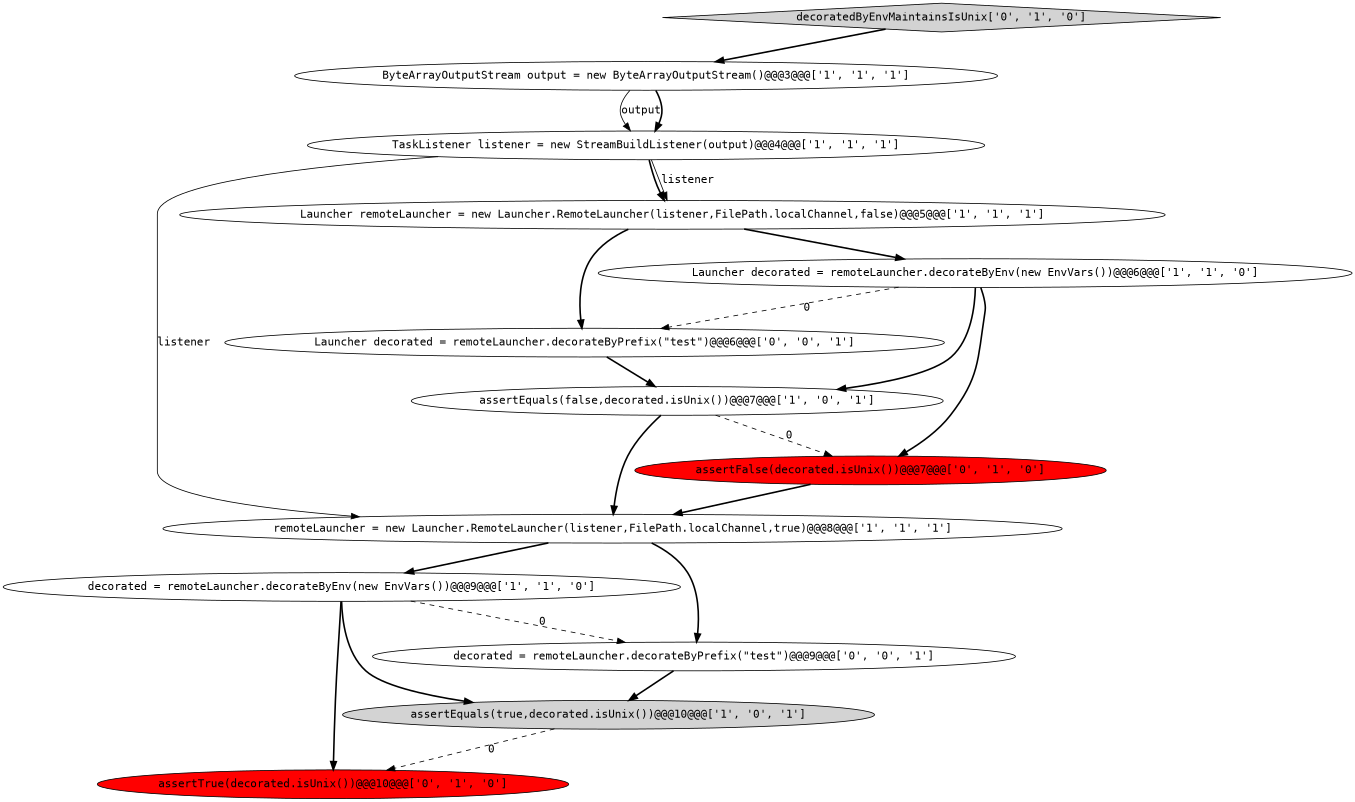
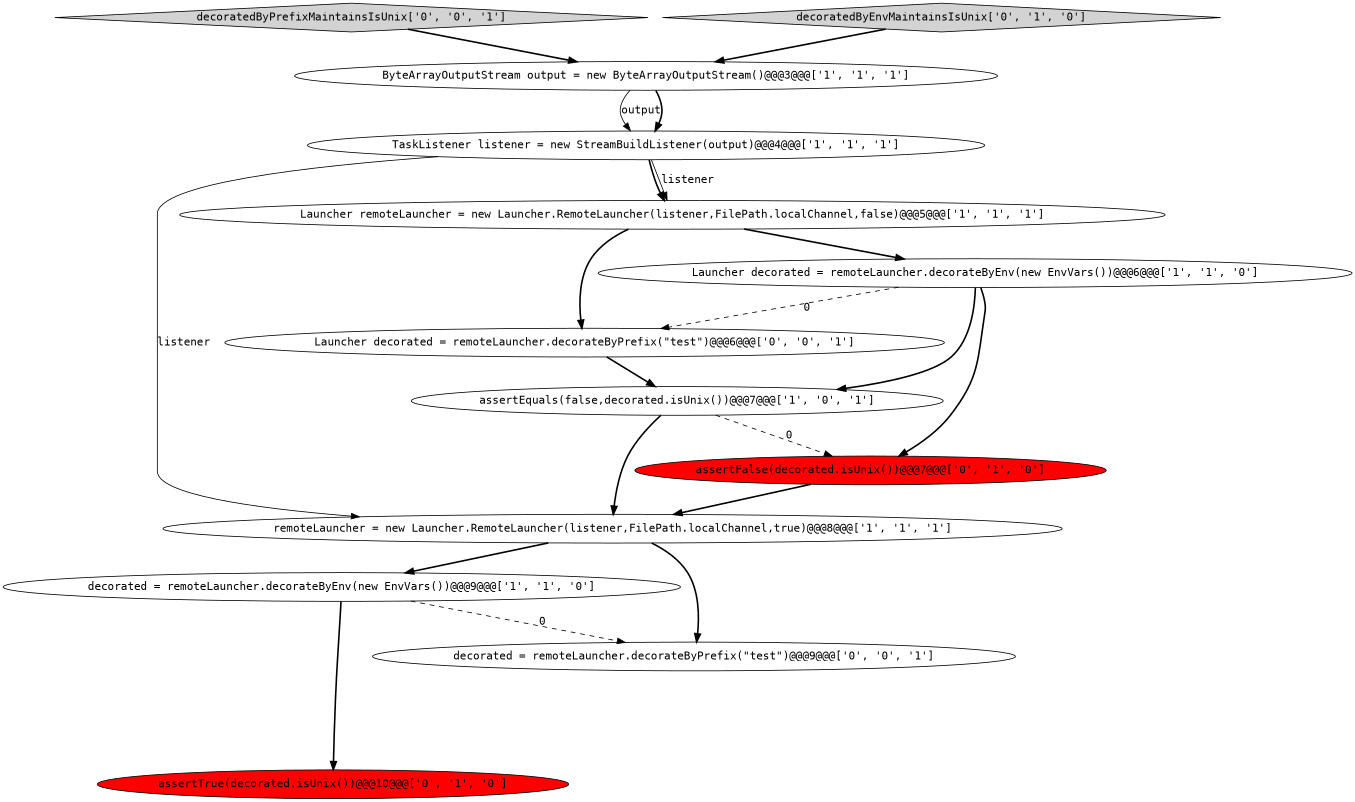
none -> (351, 18)
(609, 715) -> none
